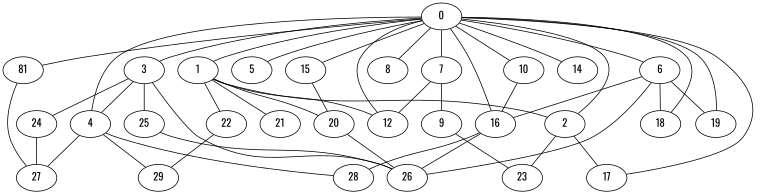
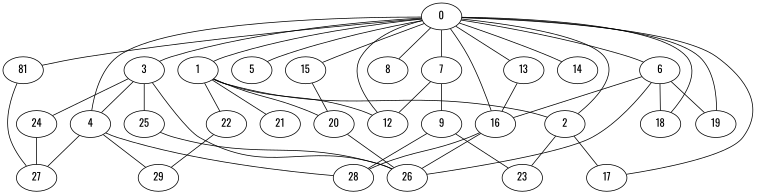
(524, 70) -> (524, 70)
none -> (398, 151)
